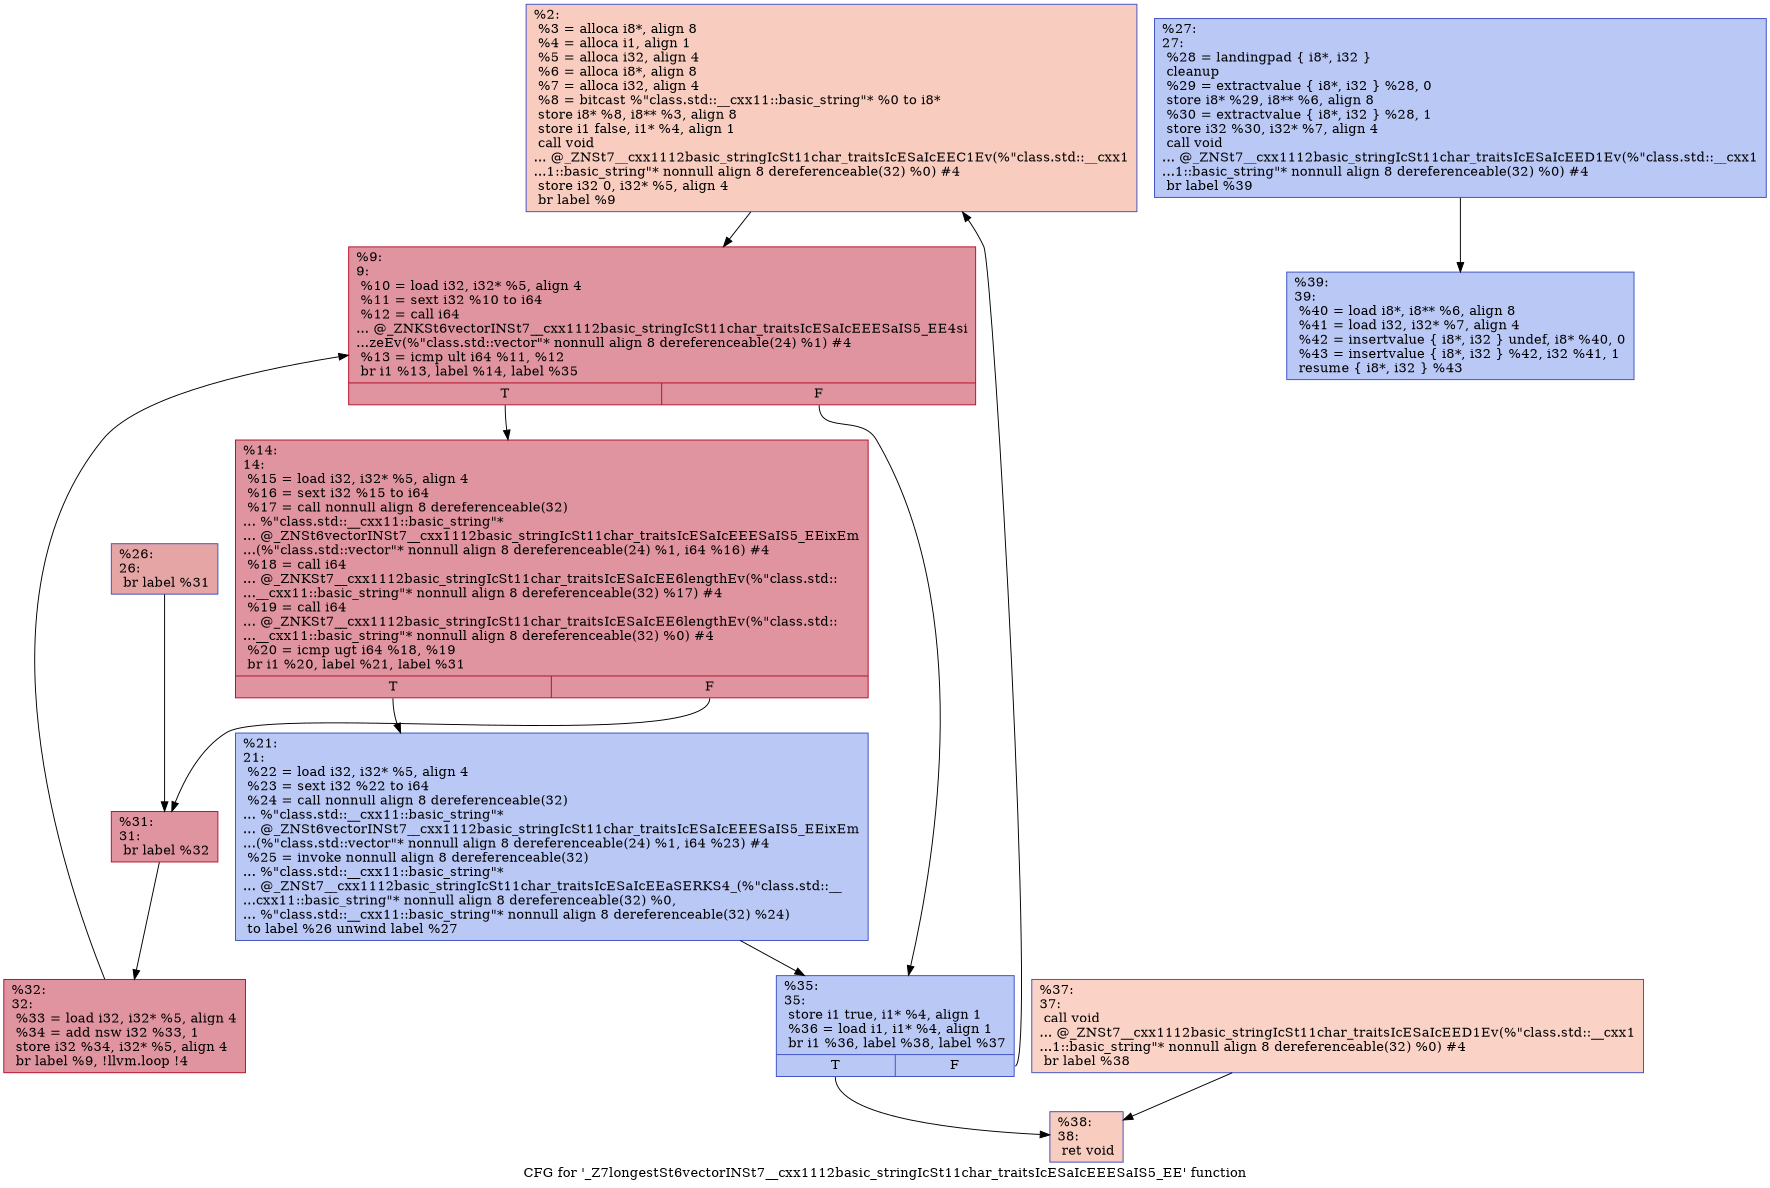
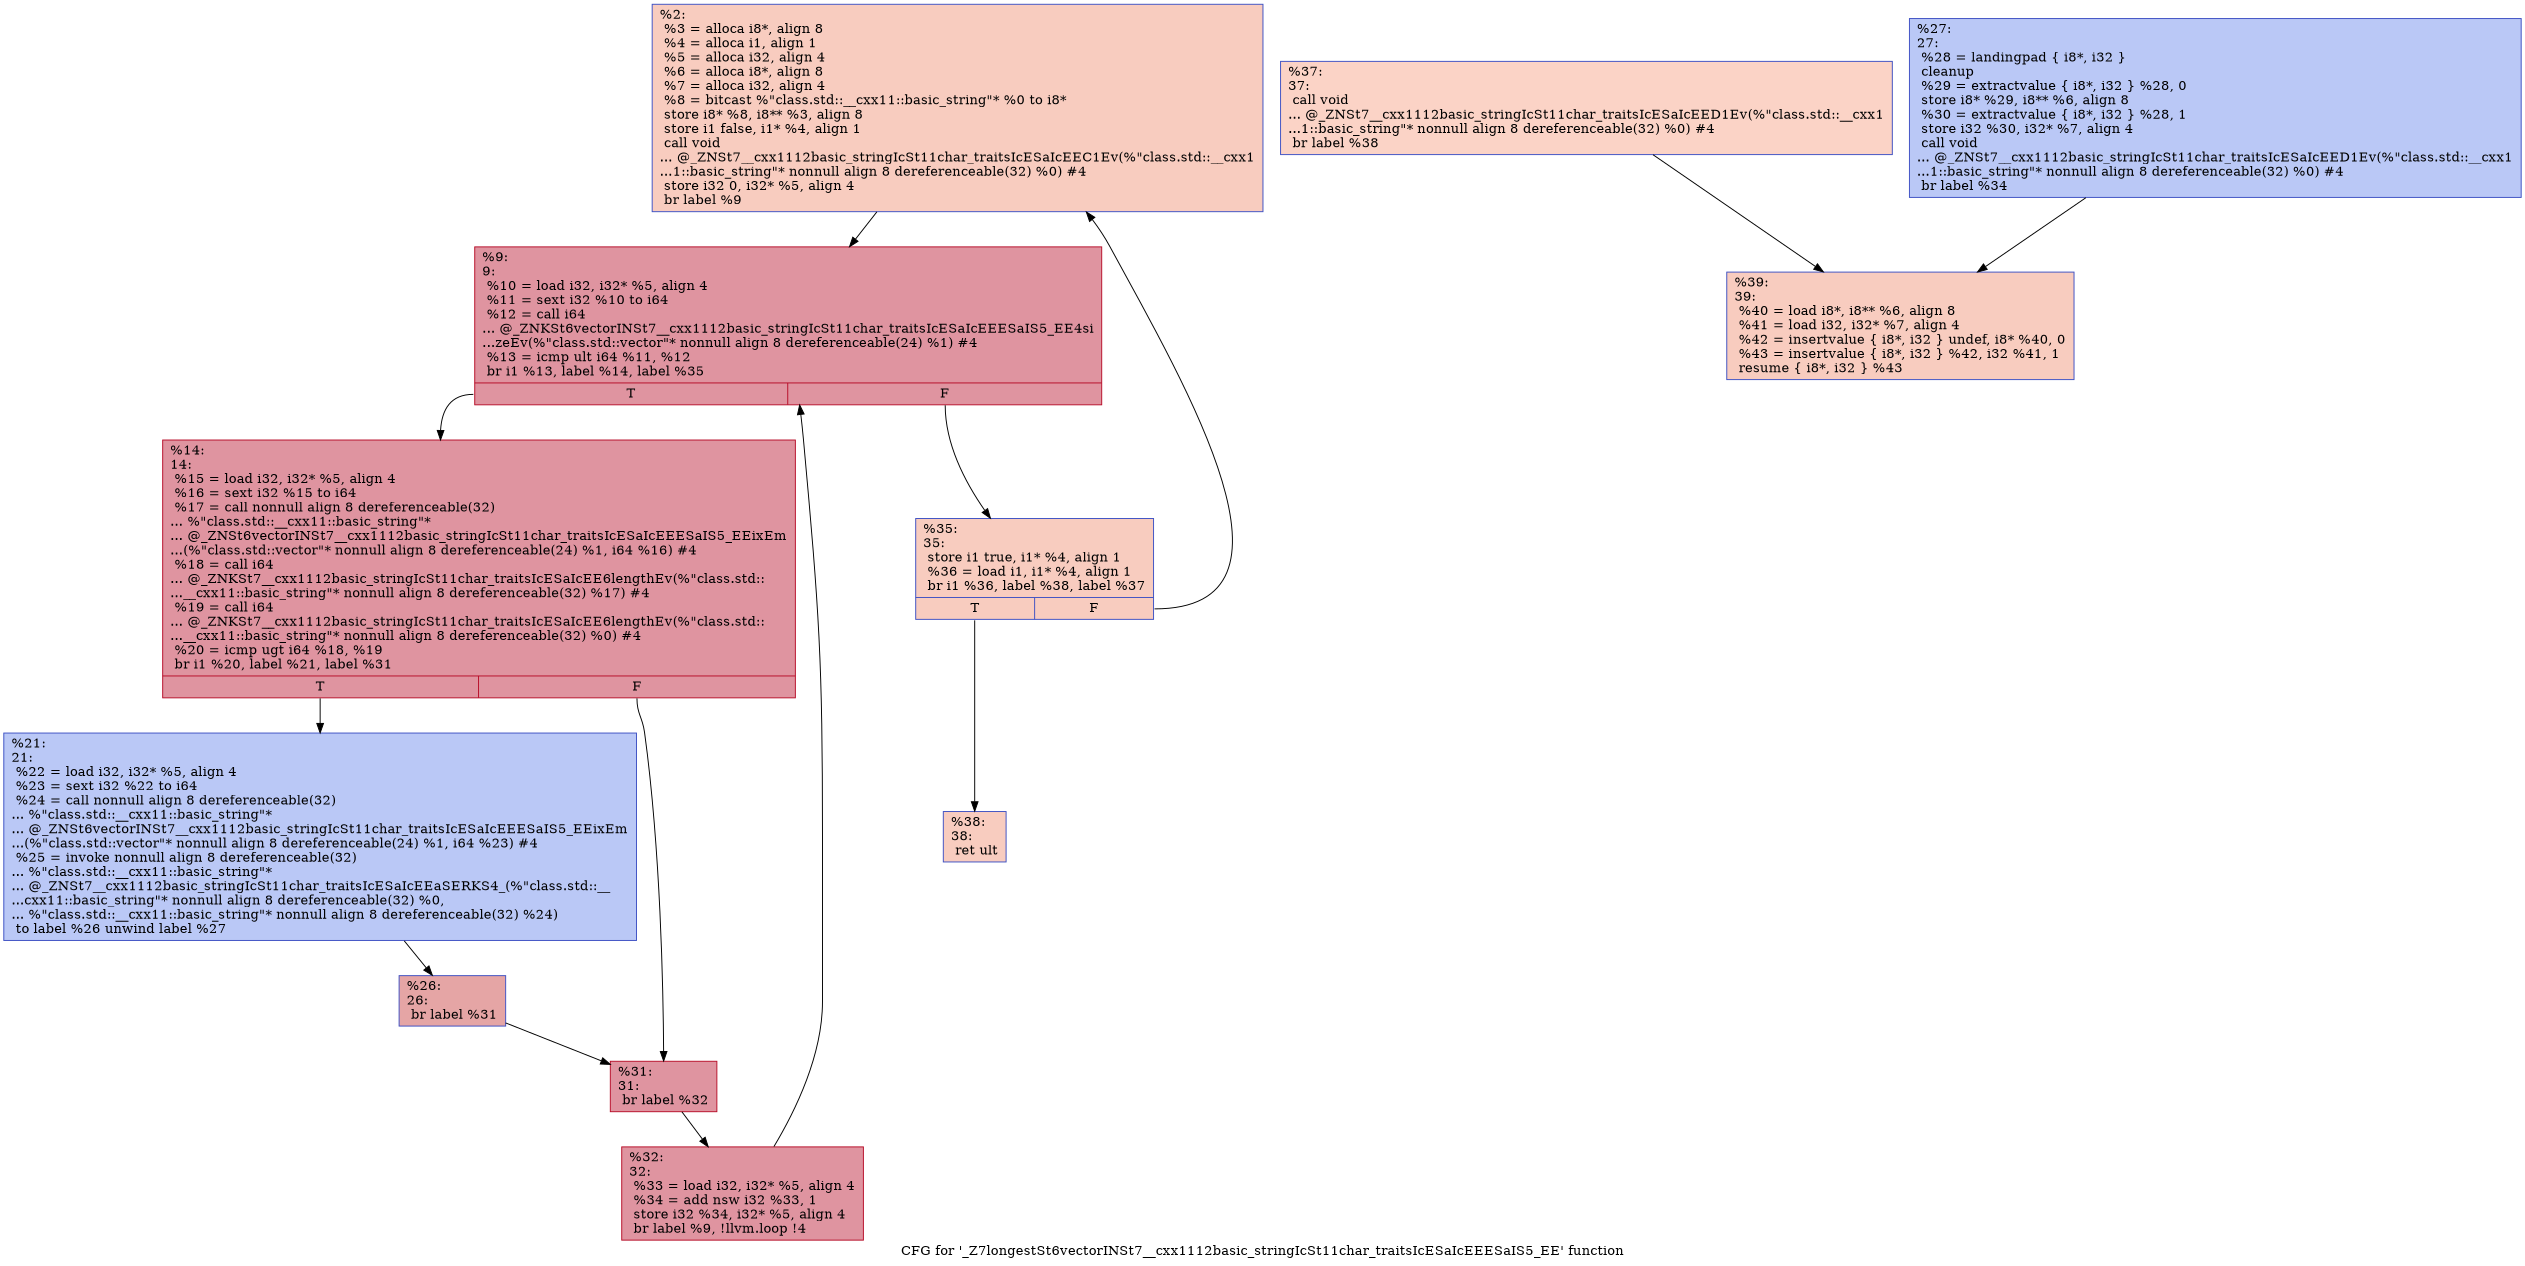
(1208, 186) -> (1963, 186)
(1460, 326) -> (1900, 326)
(768, 956) -> (415, 954)
(895, 1026) -> (1035, 569)
(1182, 1094) -> (1734, 211)
(1086, 1151) -> (975, 851)
